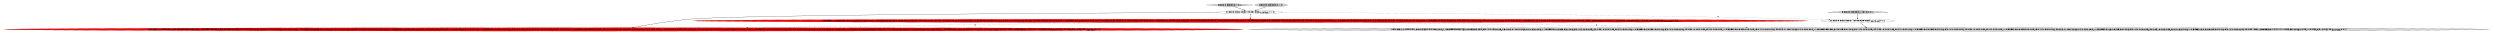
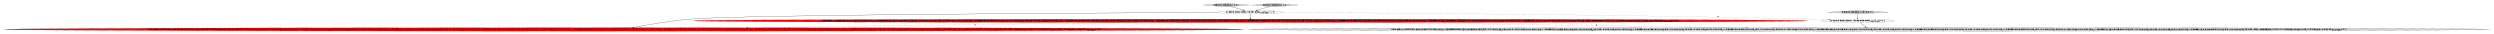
(1271, 5) -> (1274, 5)
